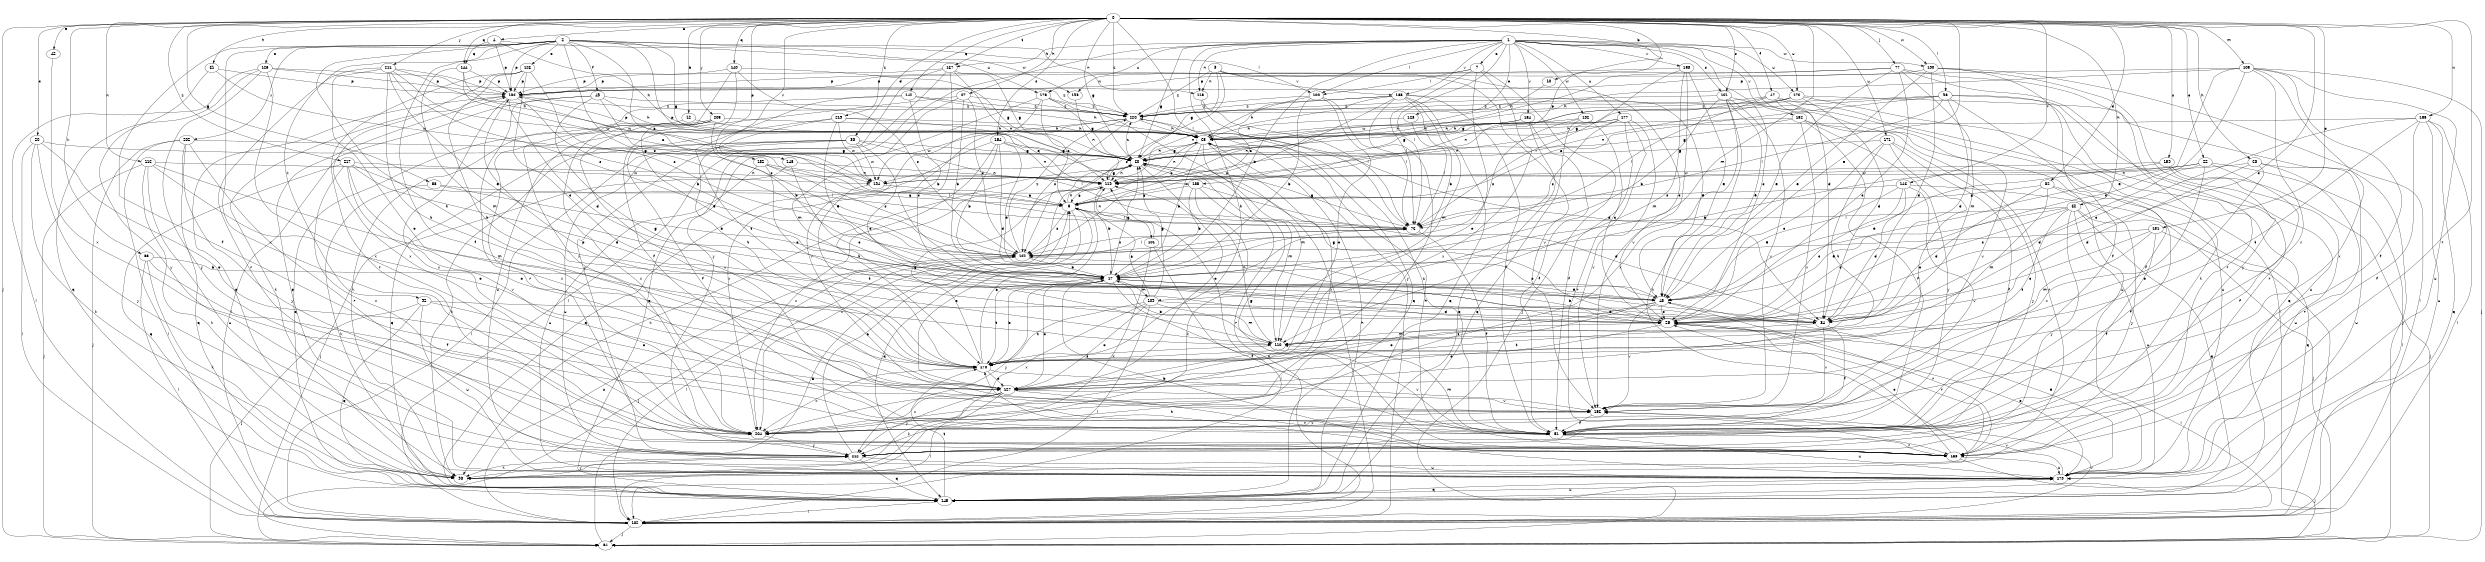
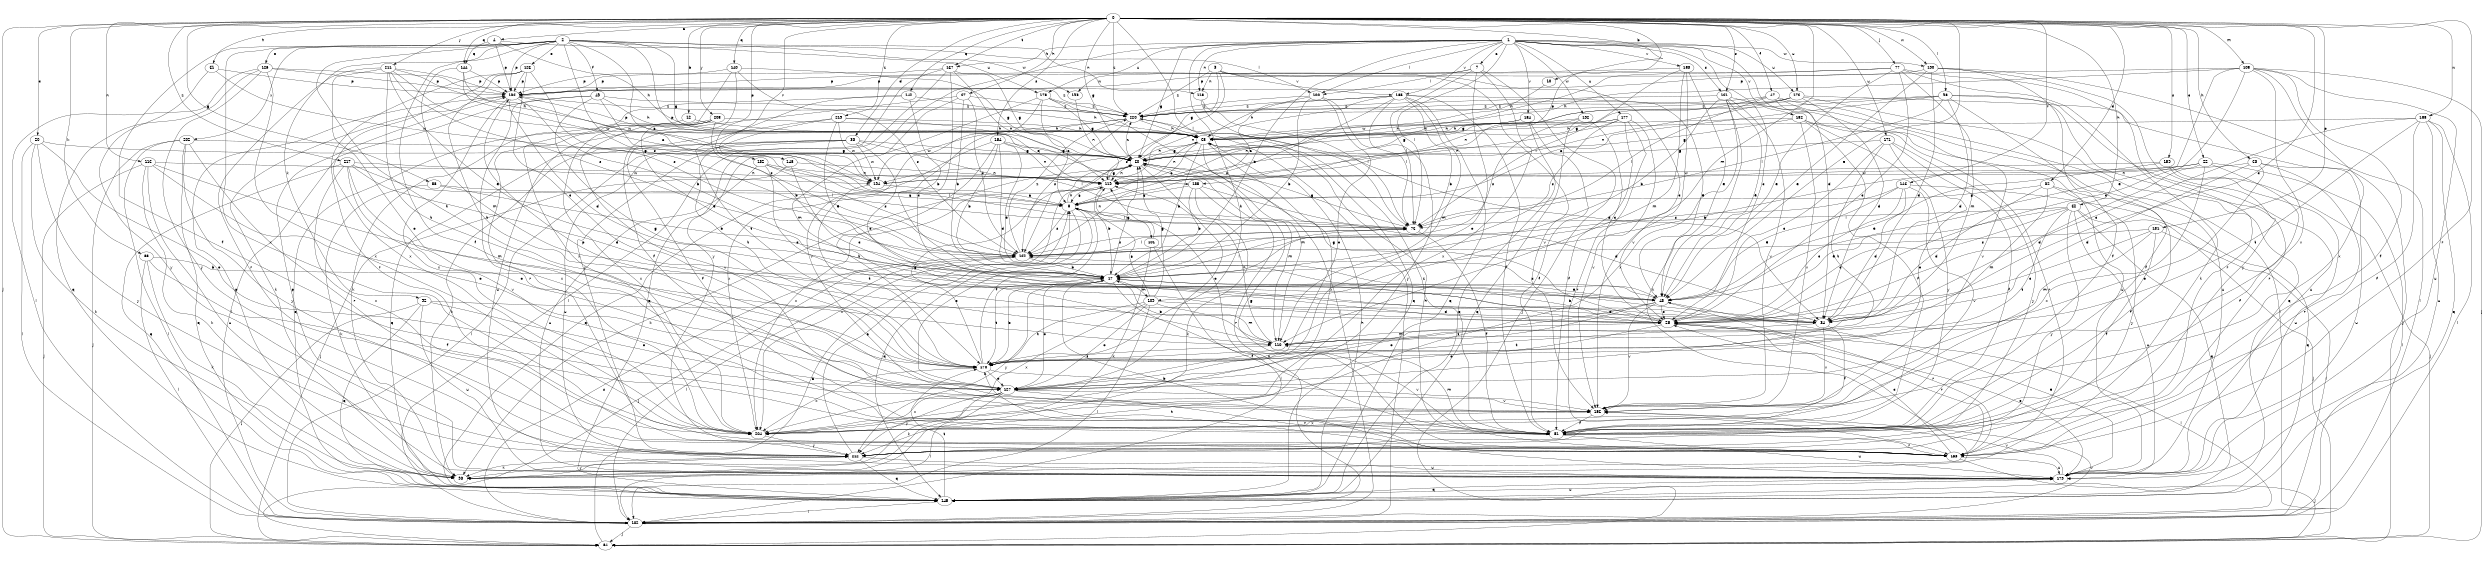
(53, 54) -> none
(1020, 107) -> none
(1411, 118) -> none
(1528, 196) -> (1553, 229)
(997, 290) -> (997, 290)
